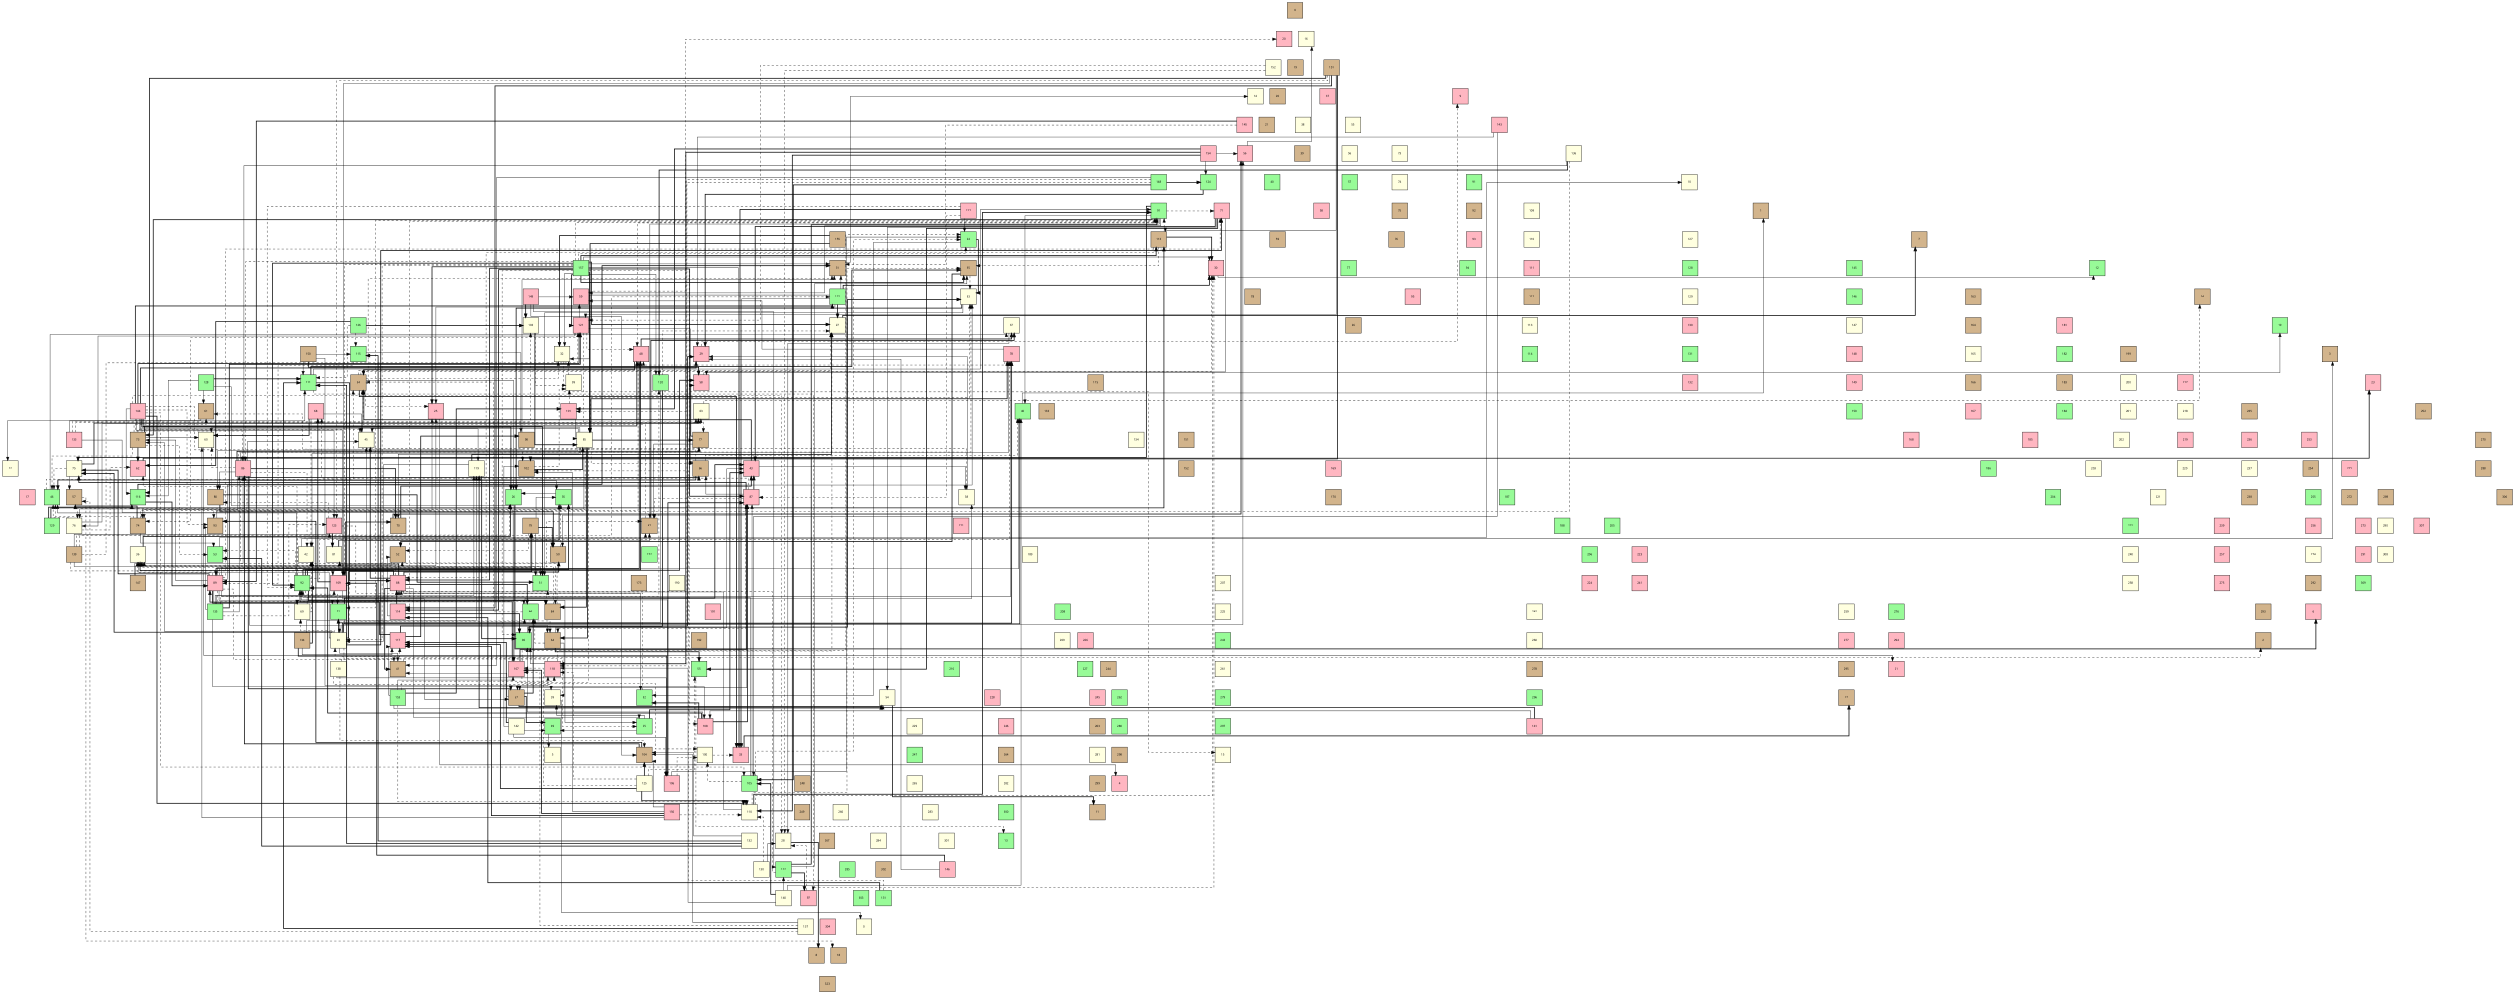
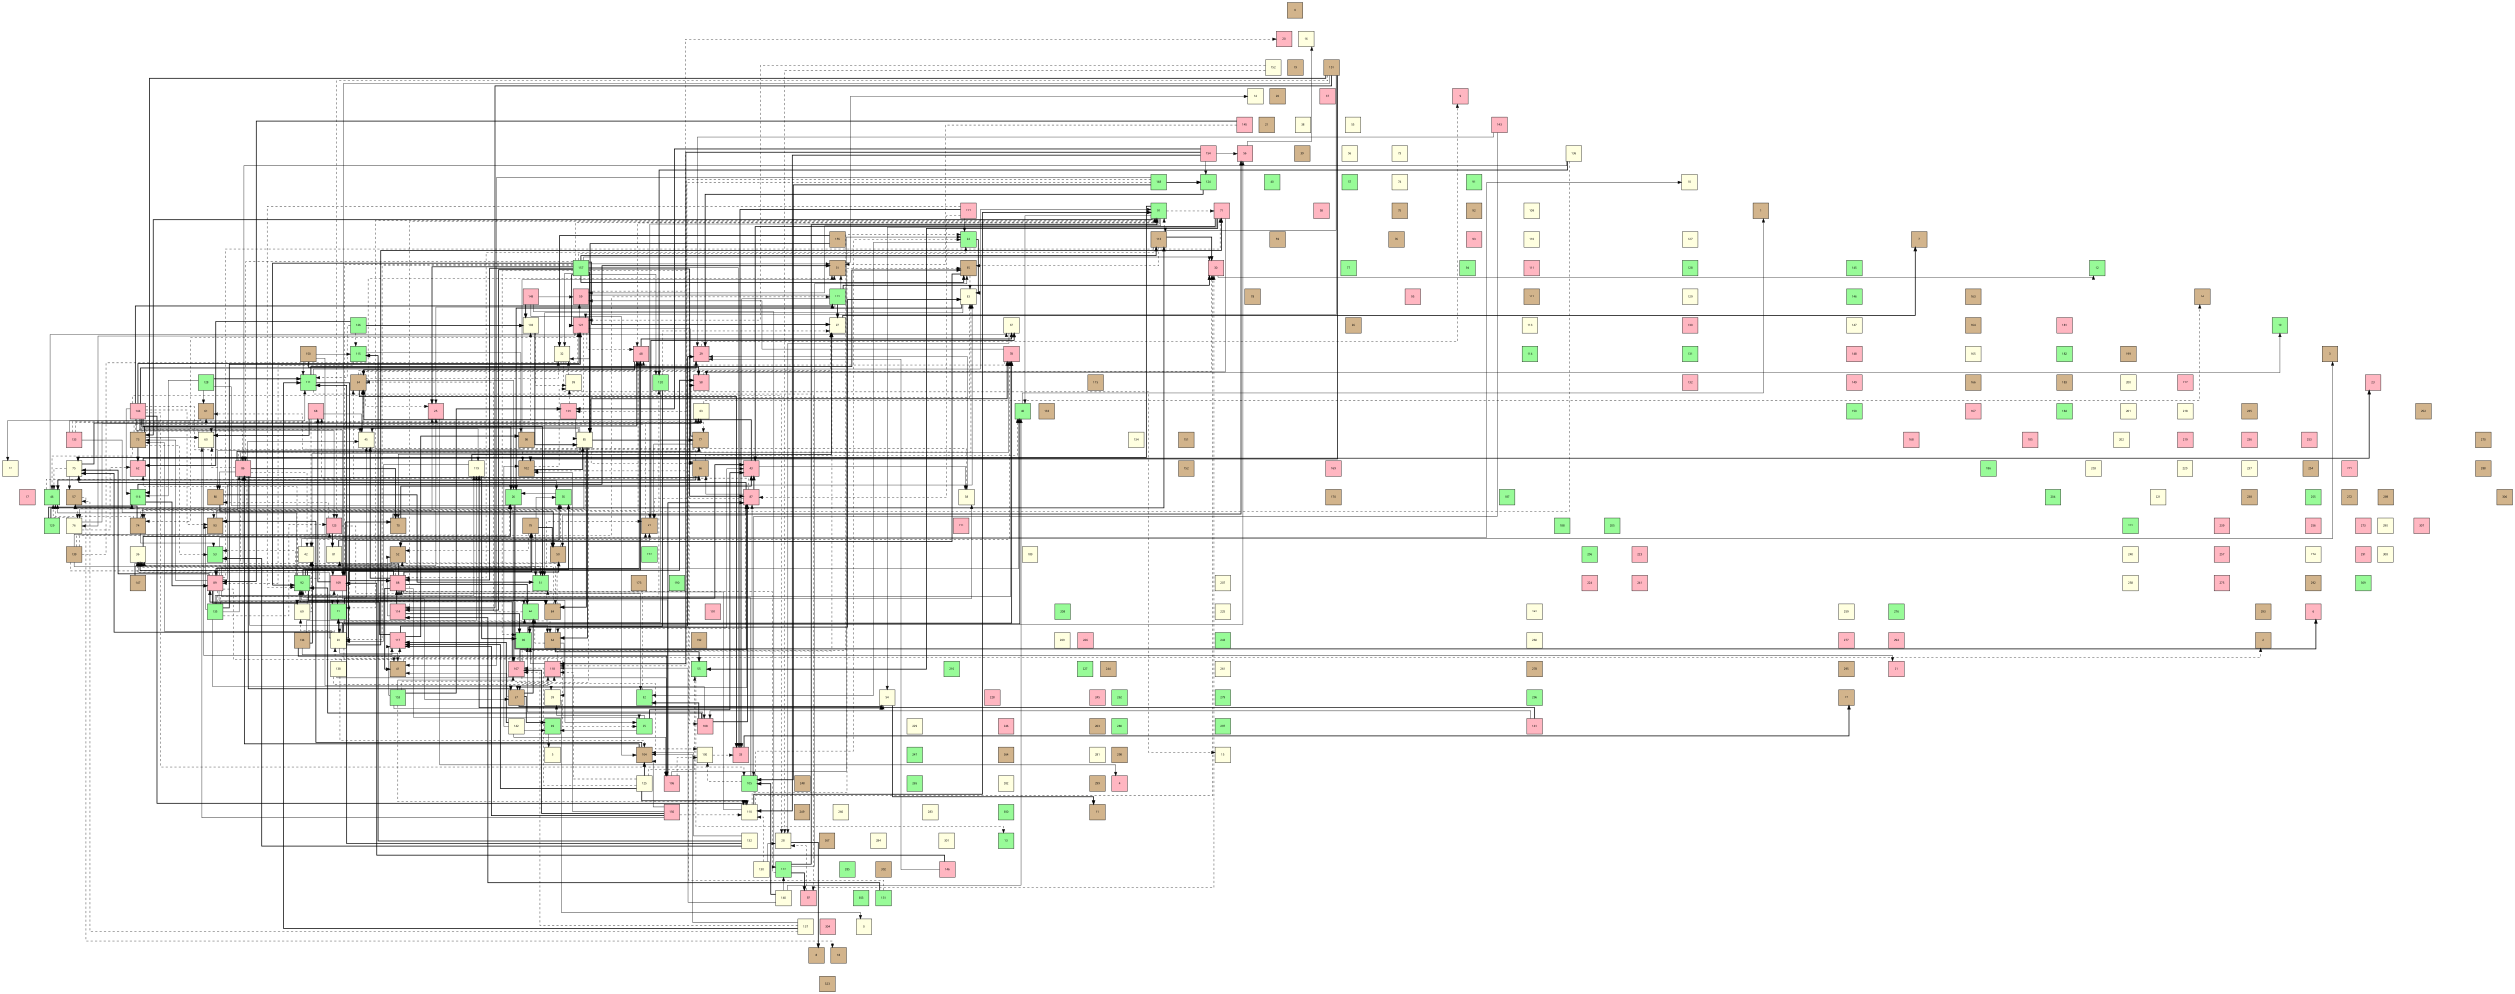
(677, 583) -> (677, 583)
(915, 784) -> (915, 784)
